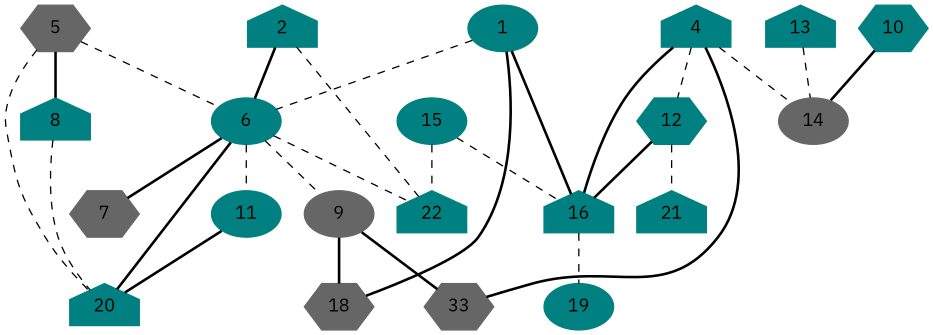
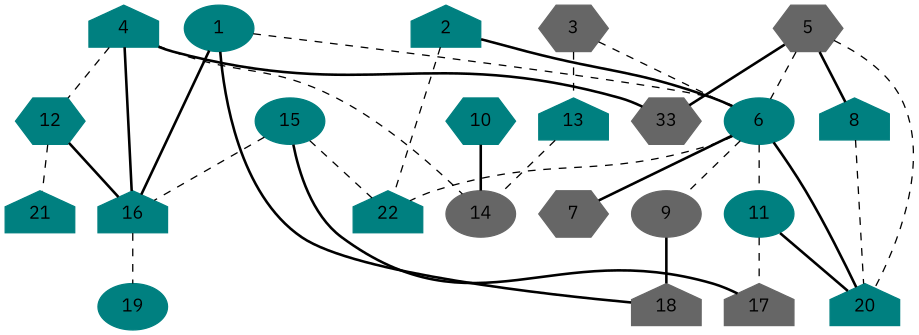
none -> (574, 28)
(399, 261) -> (737, 75)
(339, 307) -> (666, 307)
none -> (759, 307)
